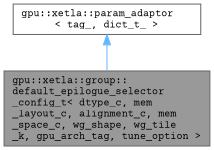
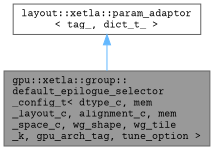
(107, 19) -> (107, 19)
